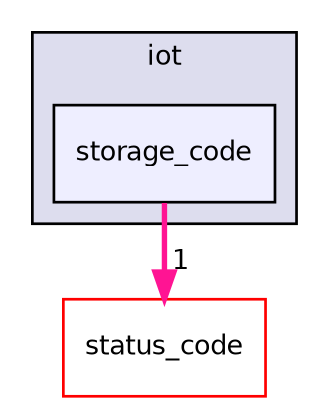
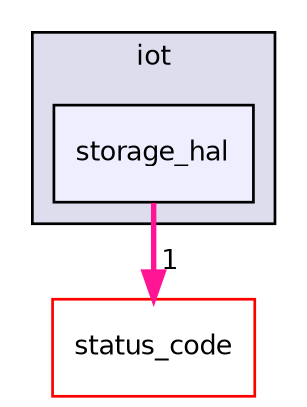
(164, 154) -> (154, 154)
